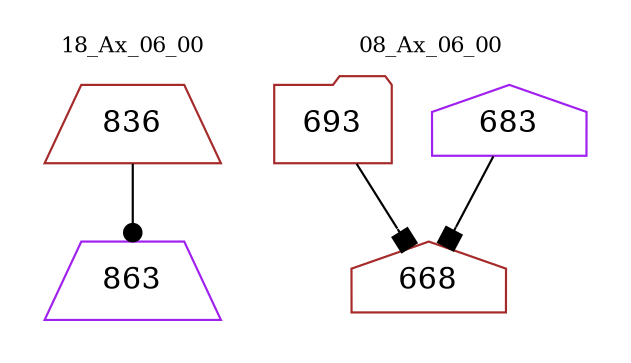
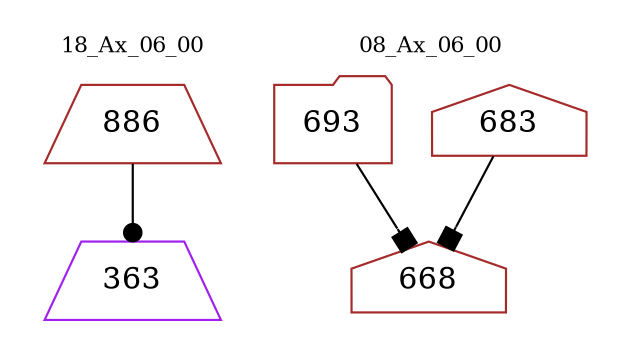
(133, 124) -> (133, 124)
(509, 124) -> (509, 124)
(133, 281) -> (133, 281)
